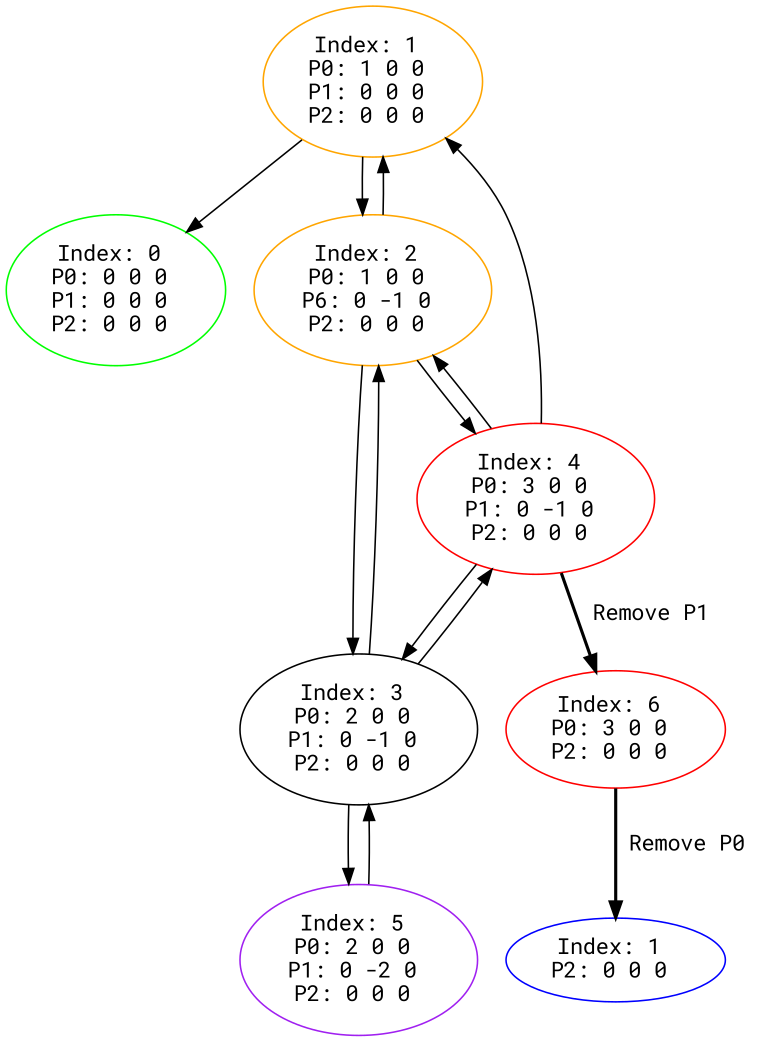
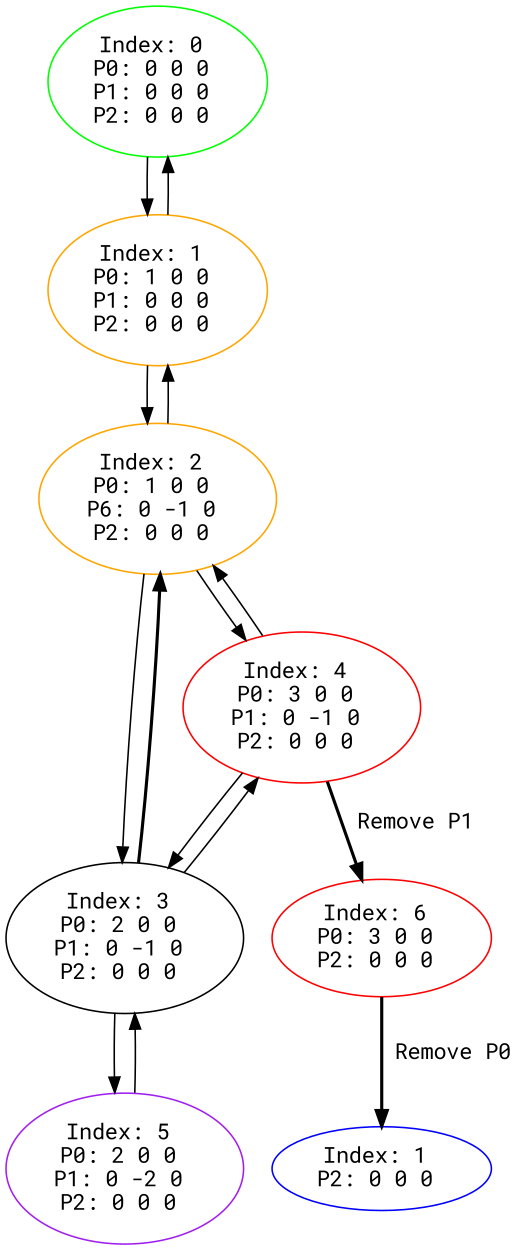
(527, 277) -> (147, 178)
(376, 518) -> (151, 727)
